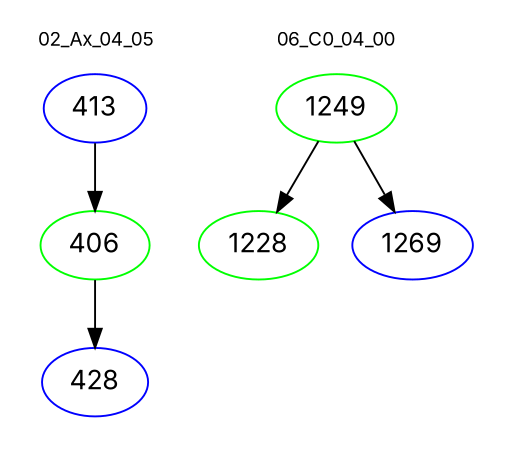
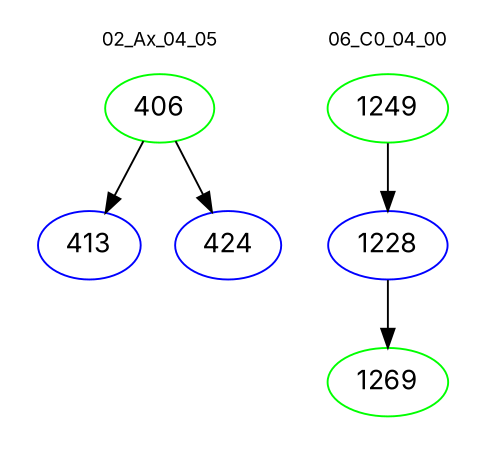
(95, 168) -> (129, 168)
(369, 168) -> (388, 304)
(259, 245) -> (388, 245)
(413, 245) -> (388, 382)
(95, 382) -> (228, 245)
